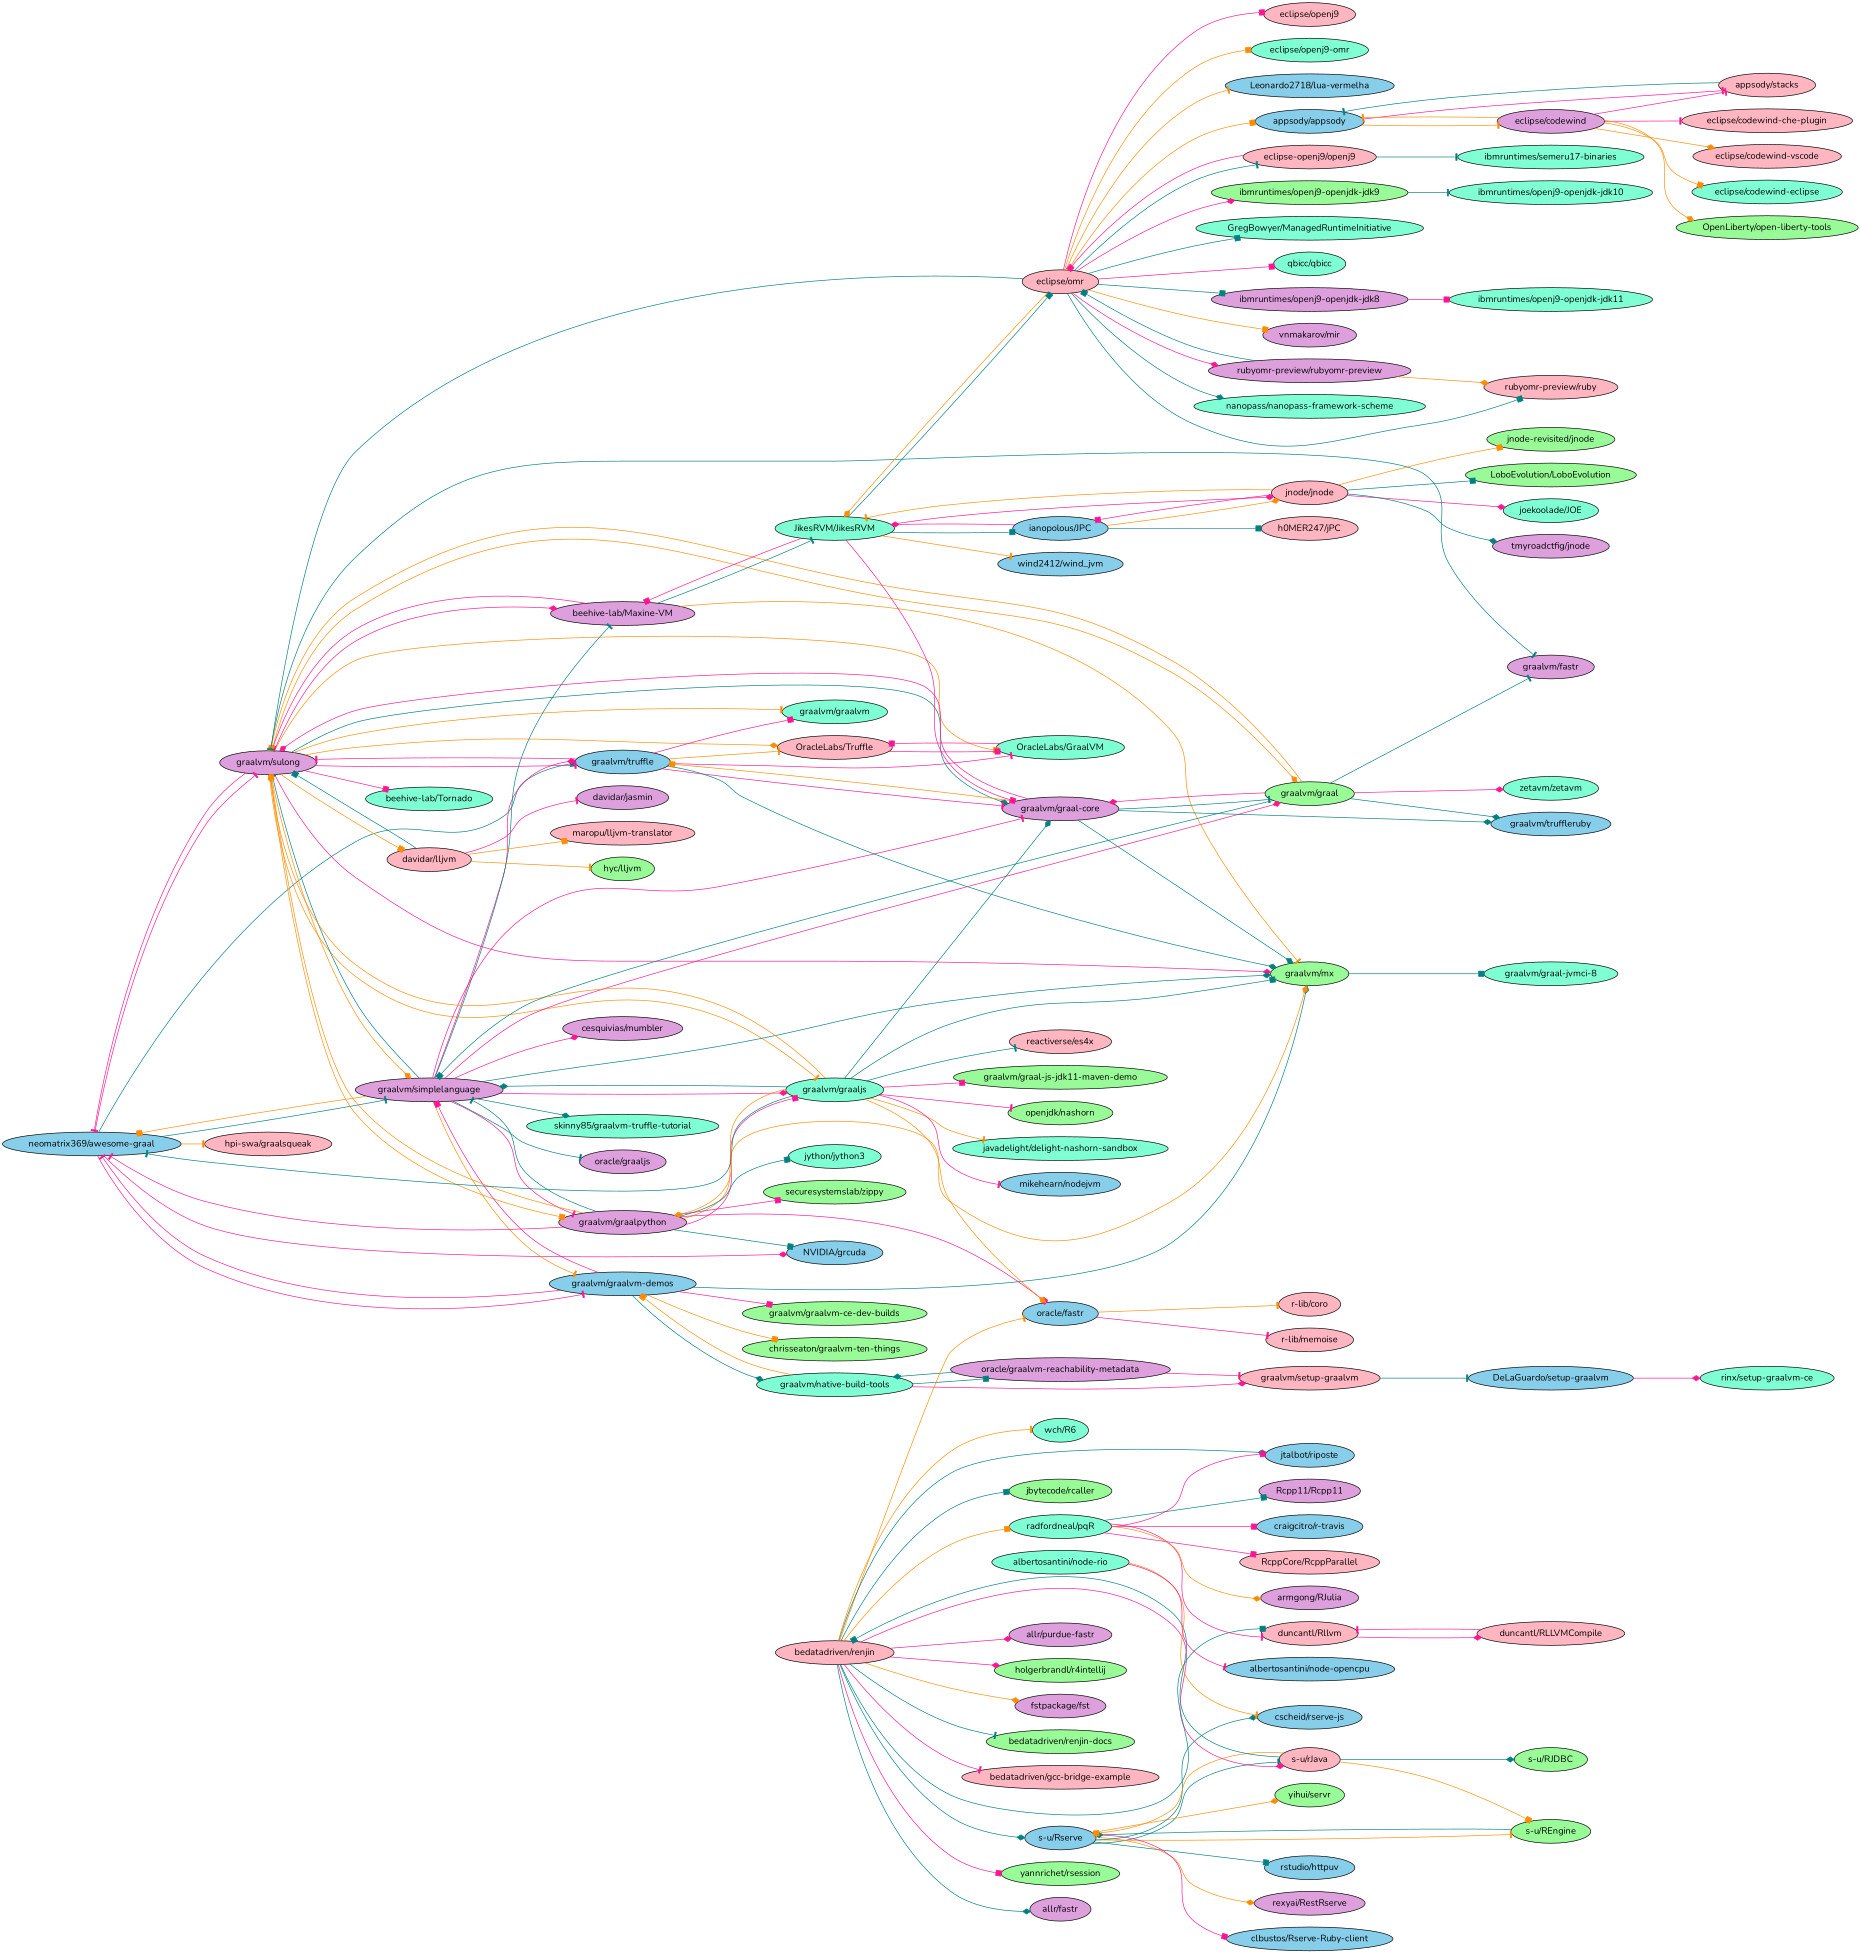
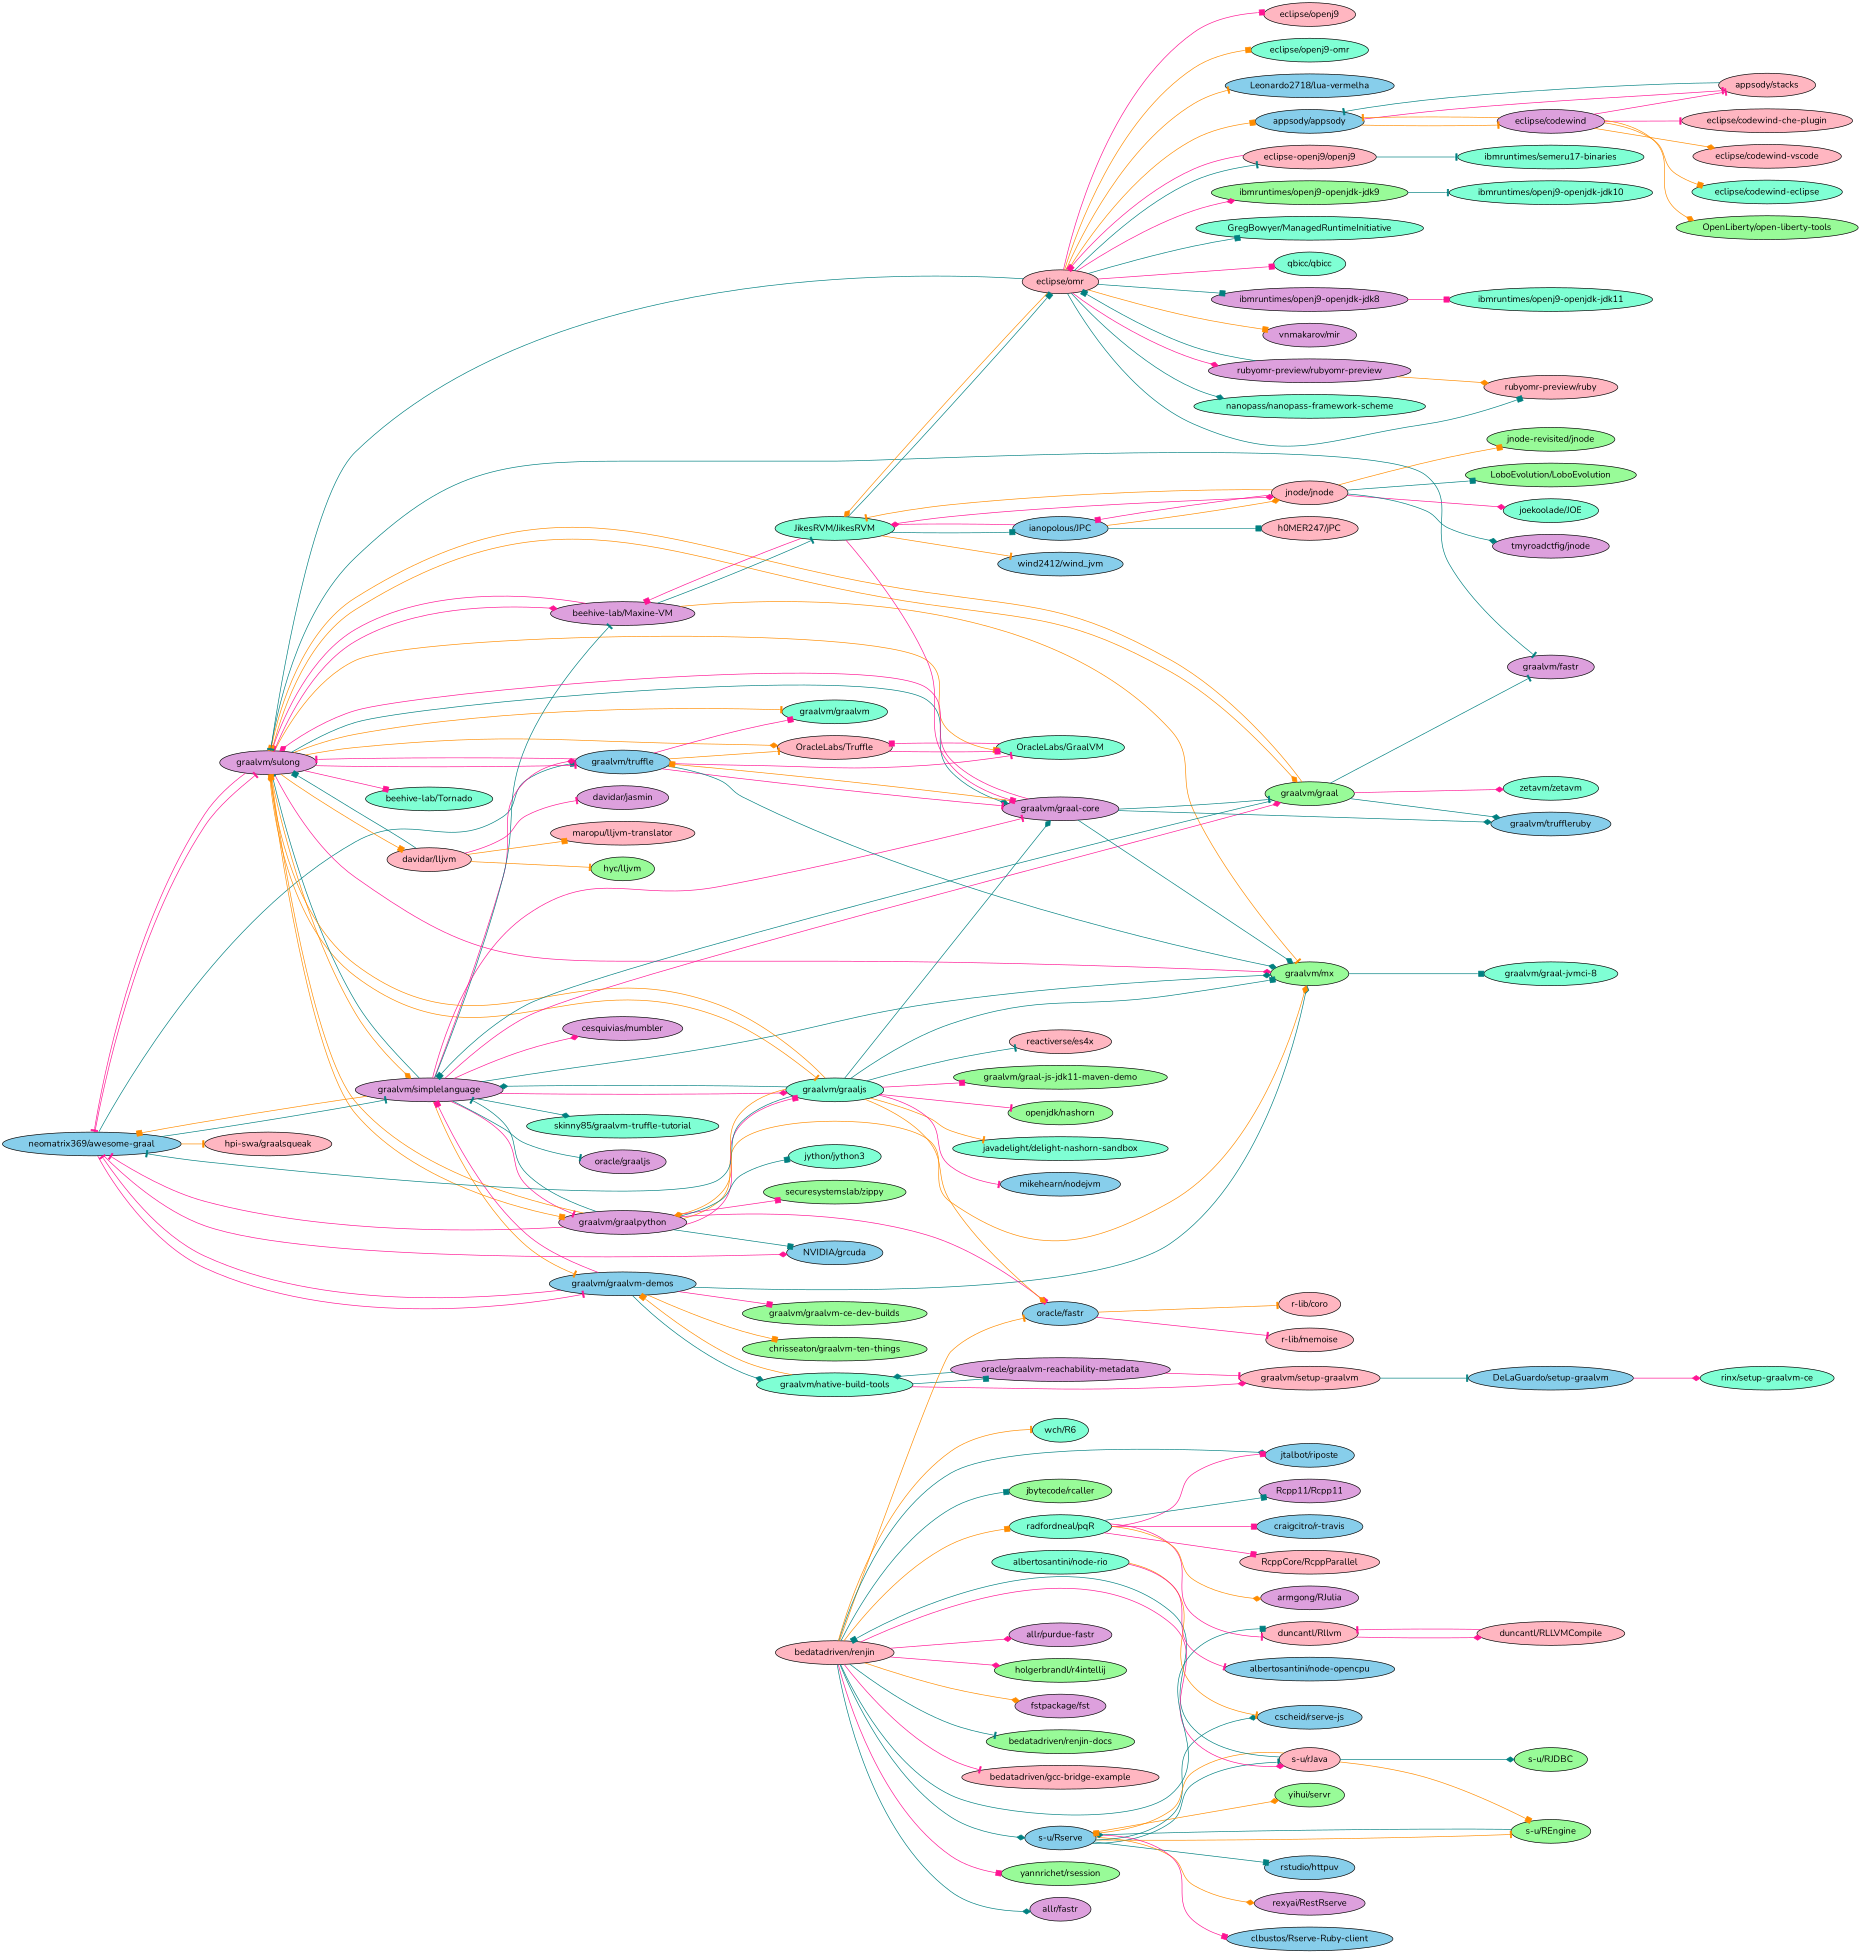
(1195, 796) -> none
